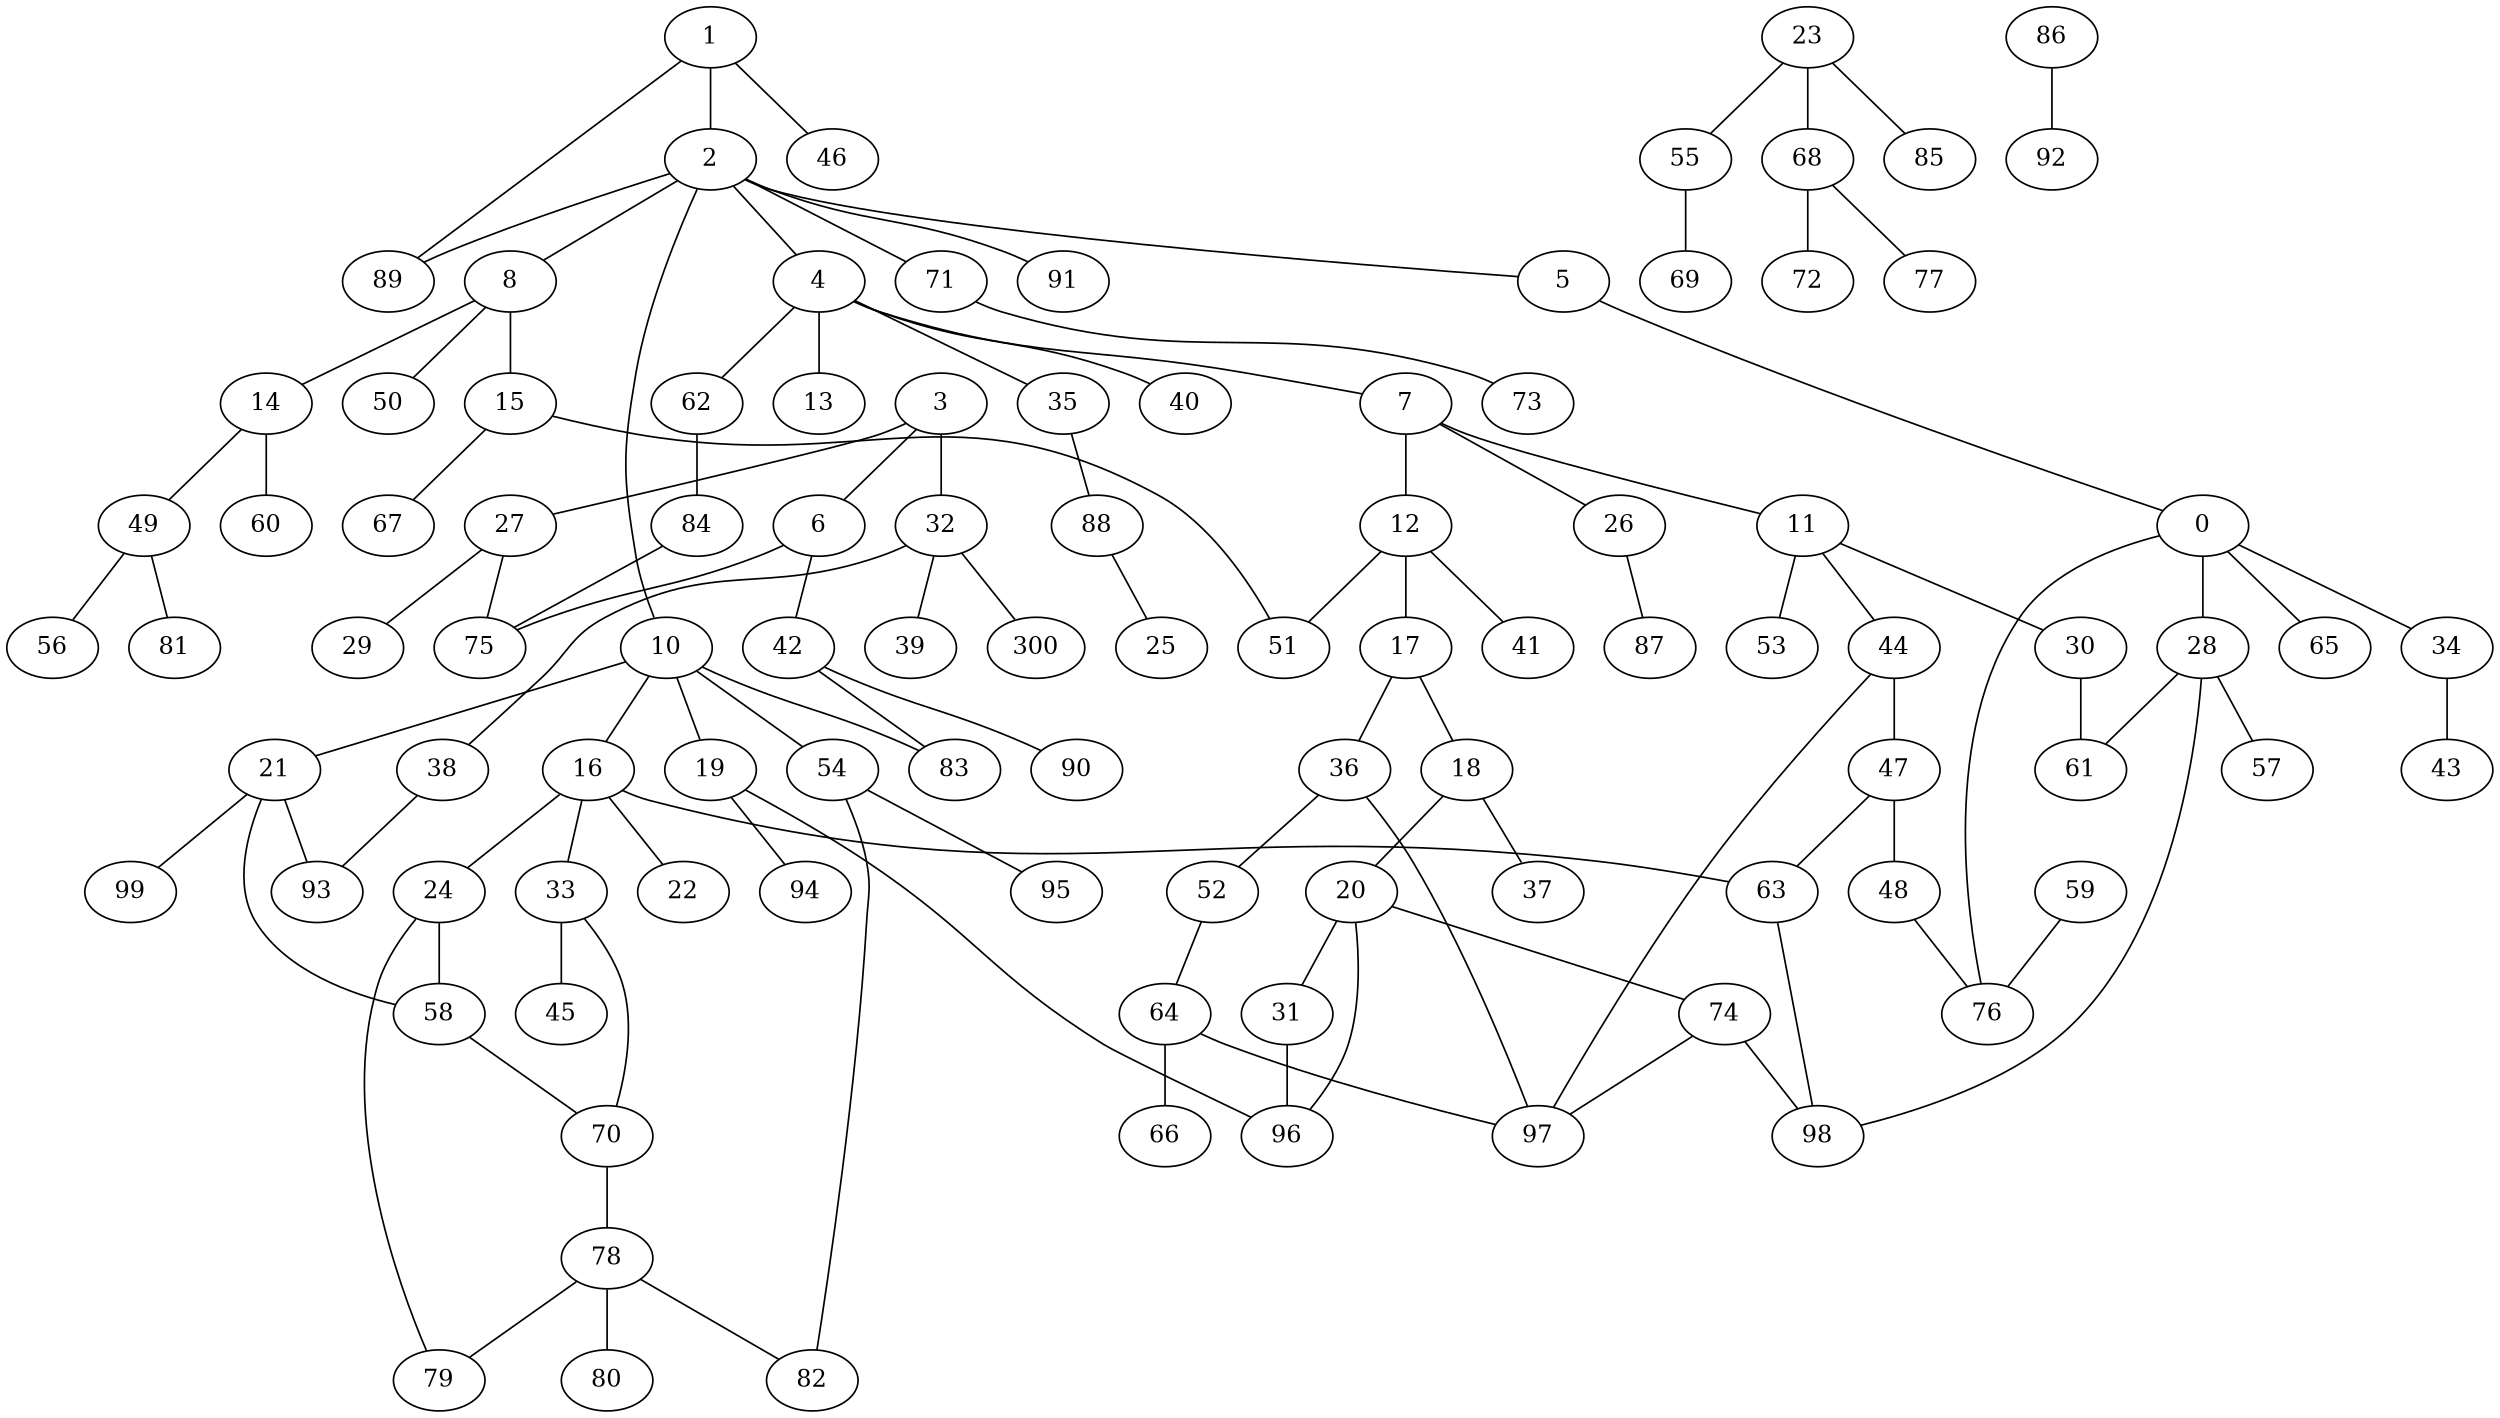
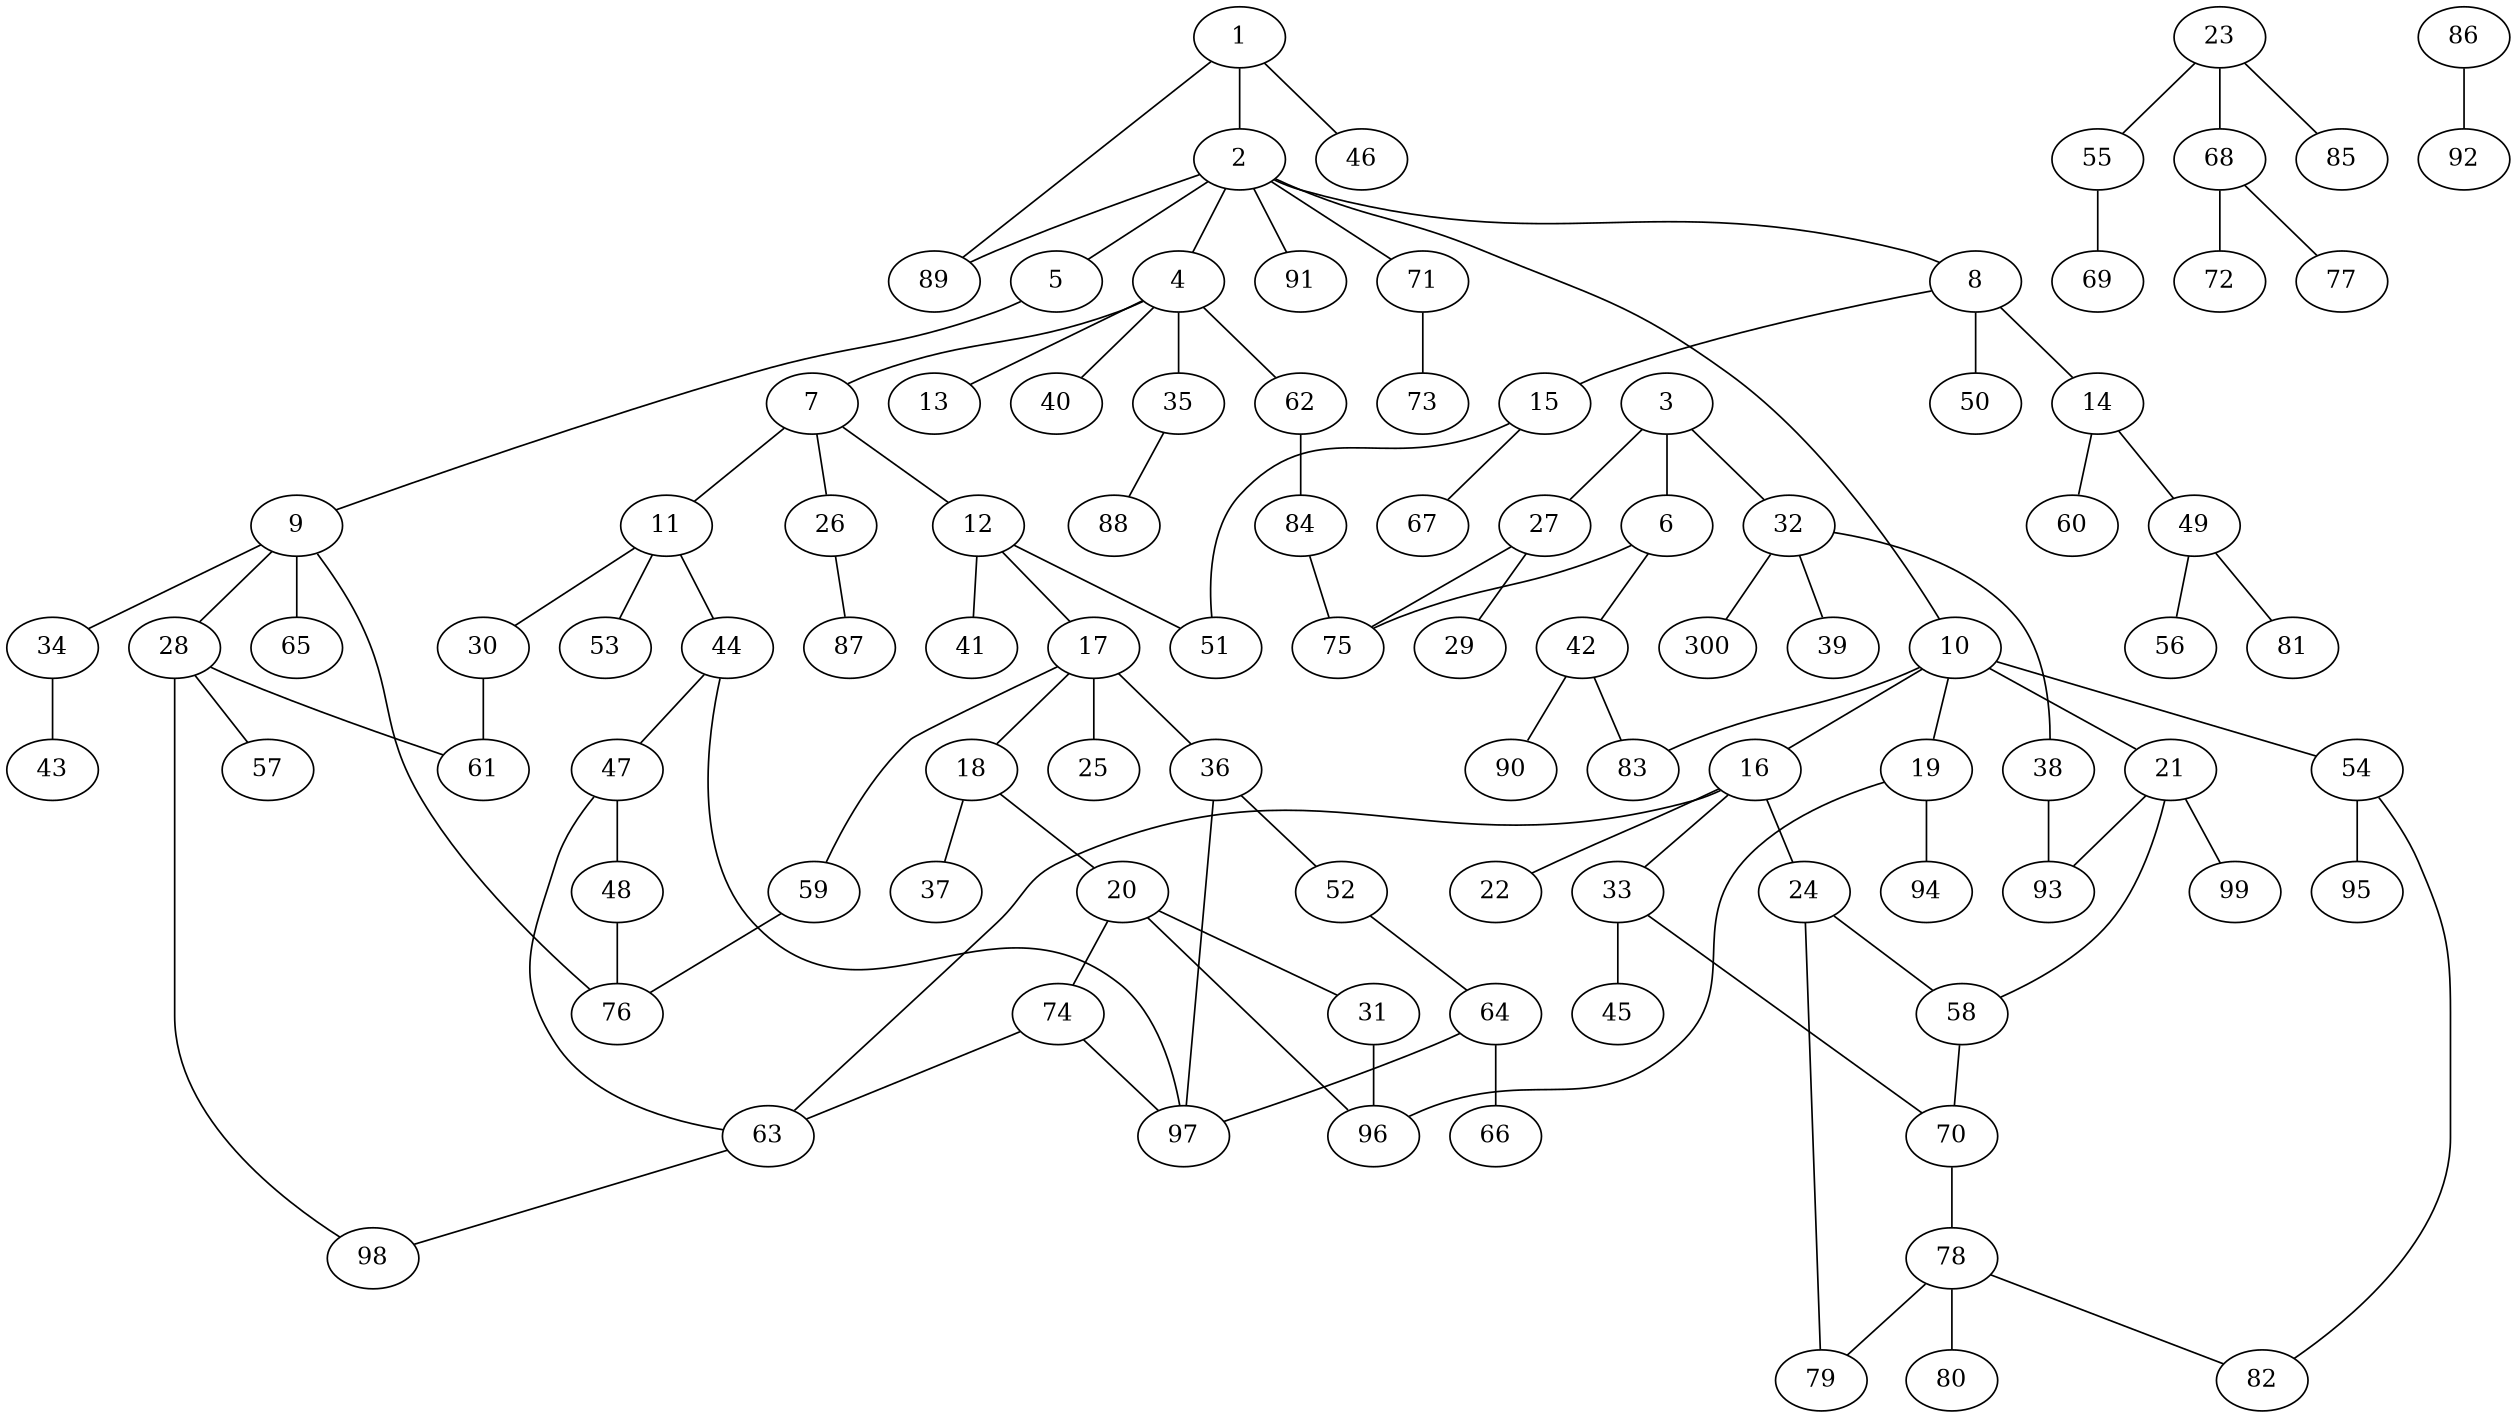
(2203, 526) -> (297, 526)
(1129, 587) -> (1094, 709)
none -> (917, 736)
(1771, 1075) -> (913, 1076)
